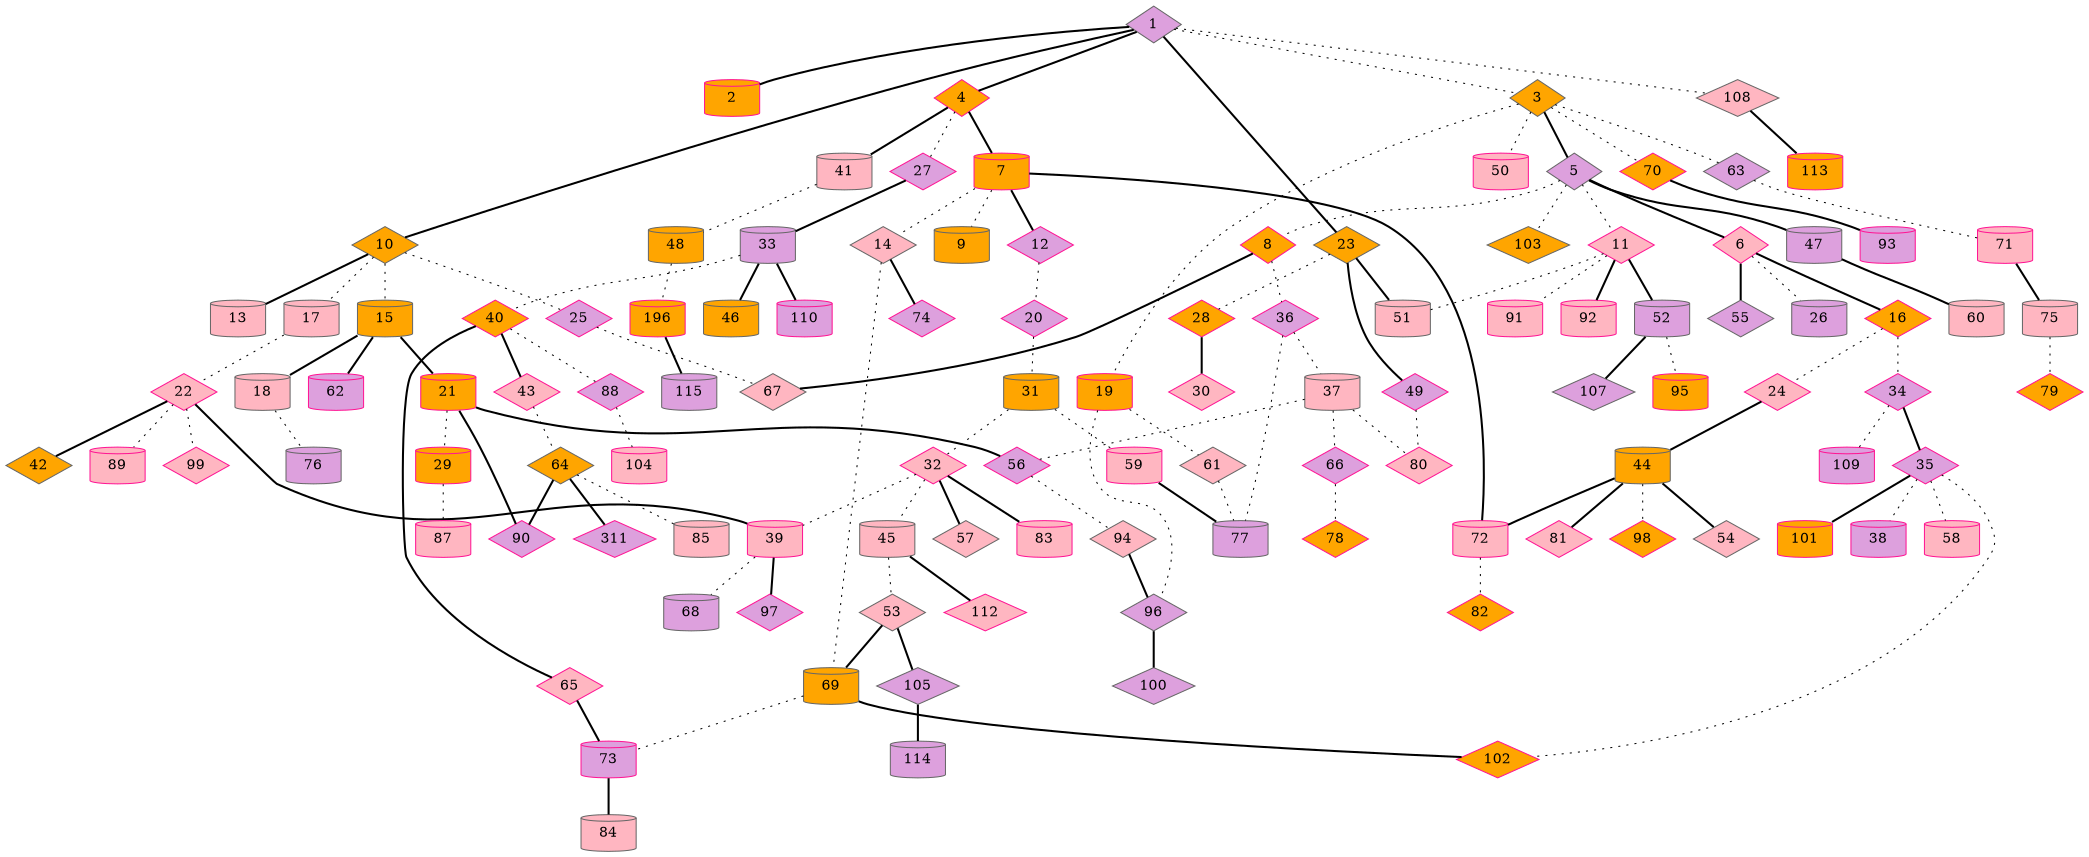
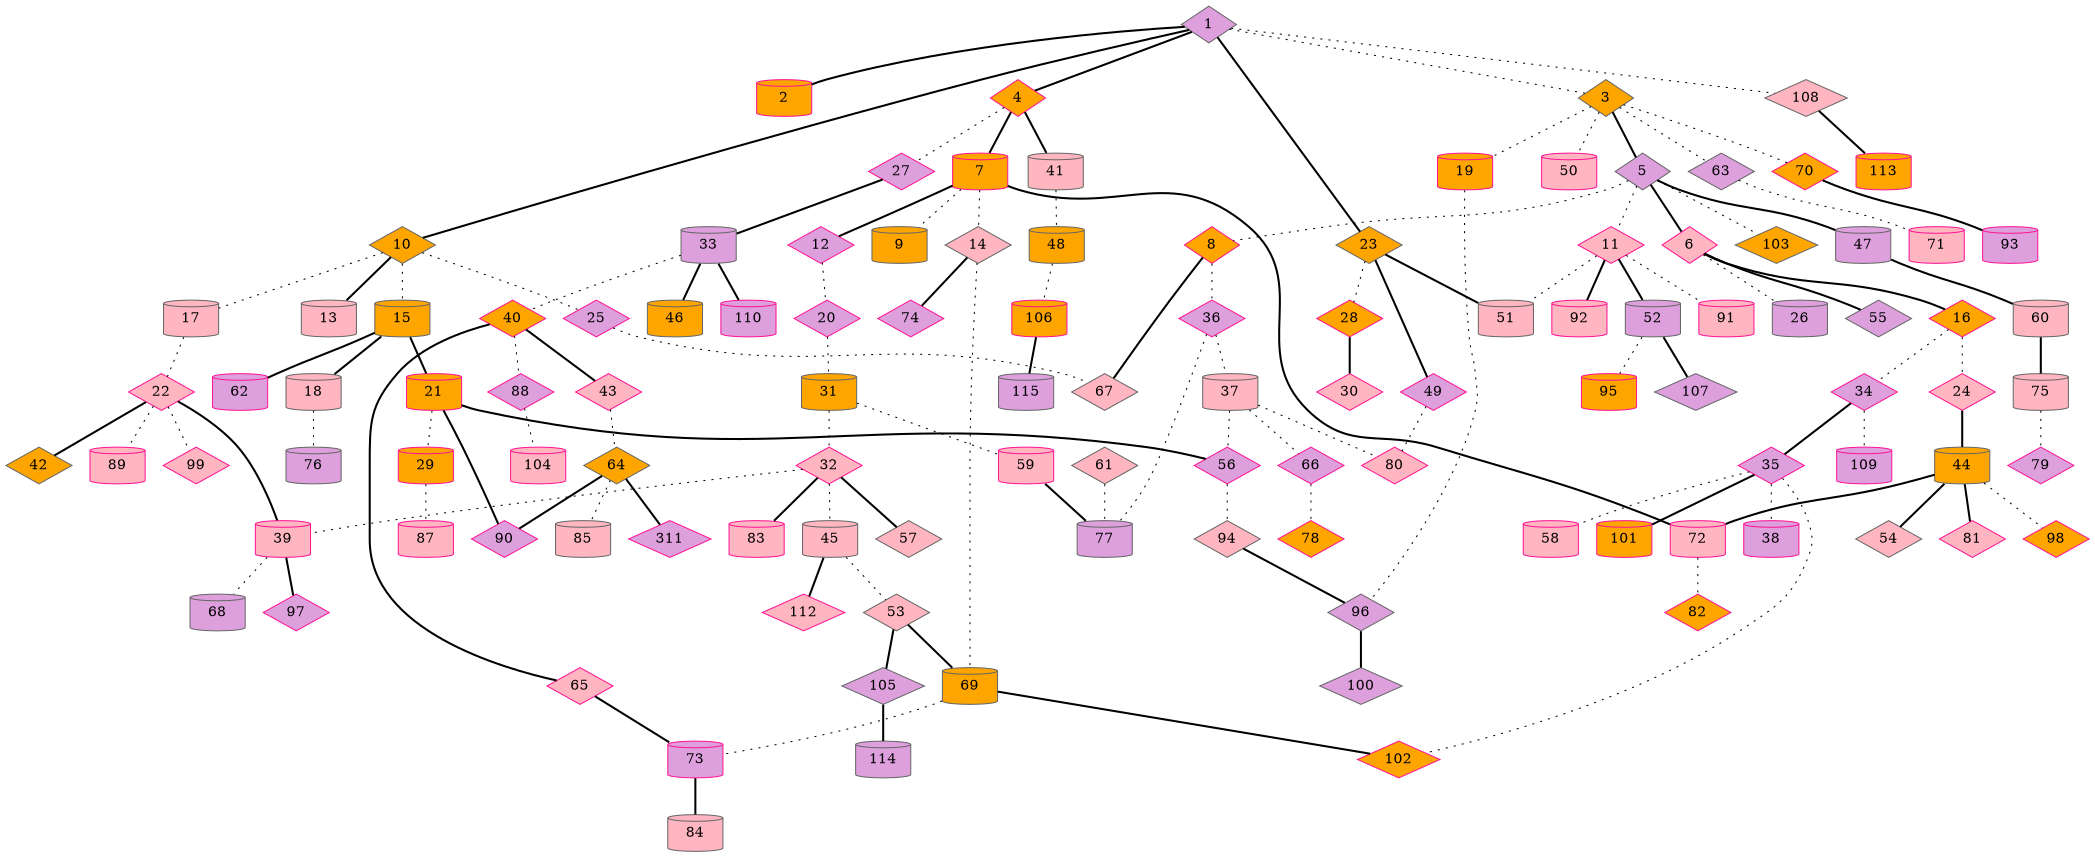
(2028, 282) -> (2041, 355)
(658, 318) -> (1039, 318)
(2050, 392) -> (2041, 465)
(1171, 437) -> none
